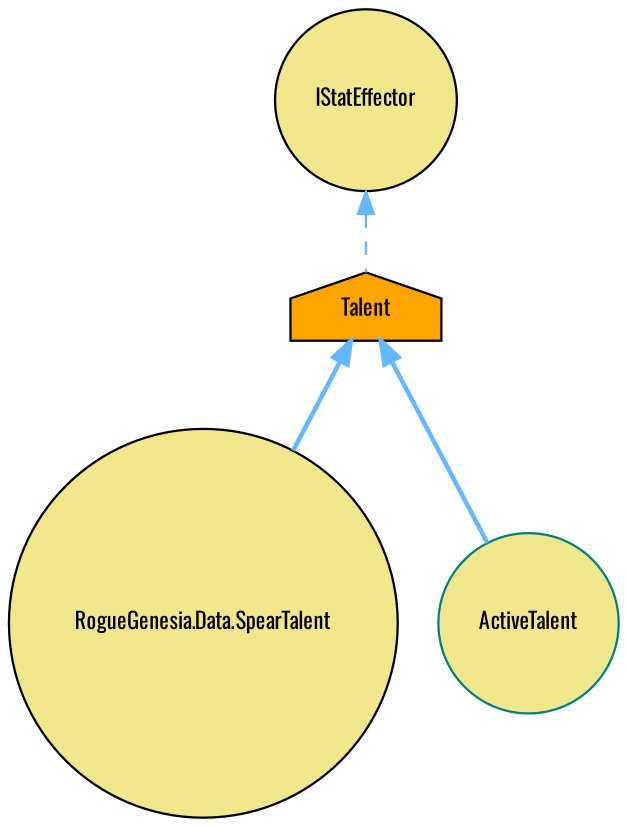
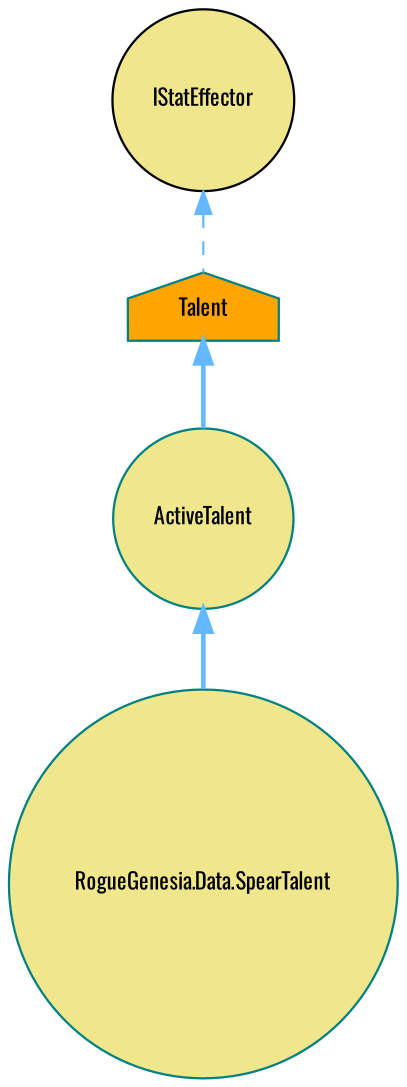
(366, 310) -> (203, 310)
(317, 406) -> (203, 661)
(203, 623) -> (203, 884)
